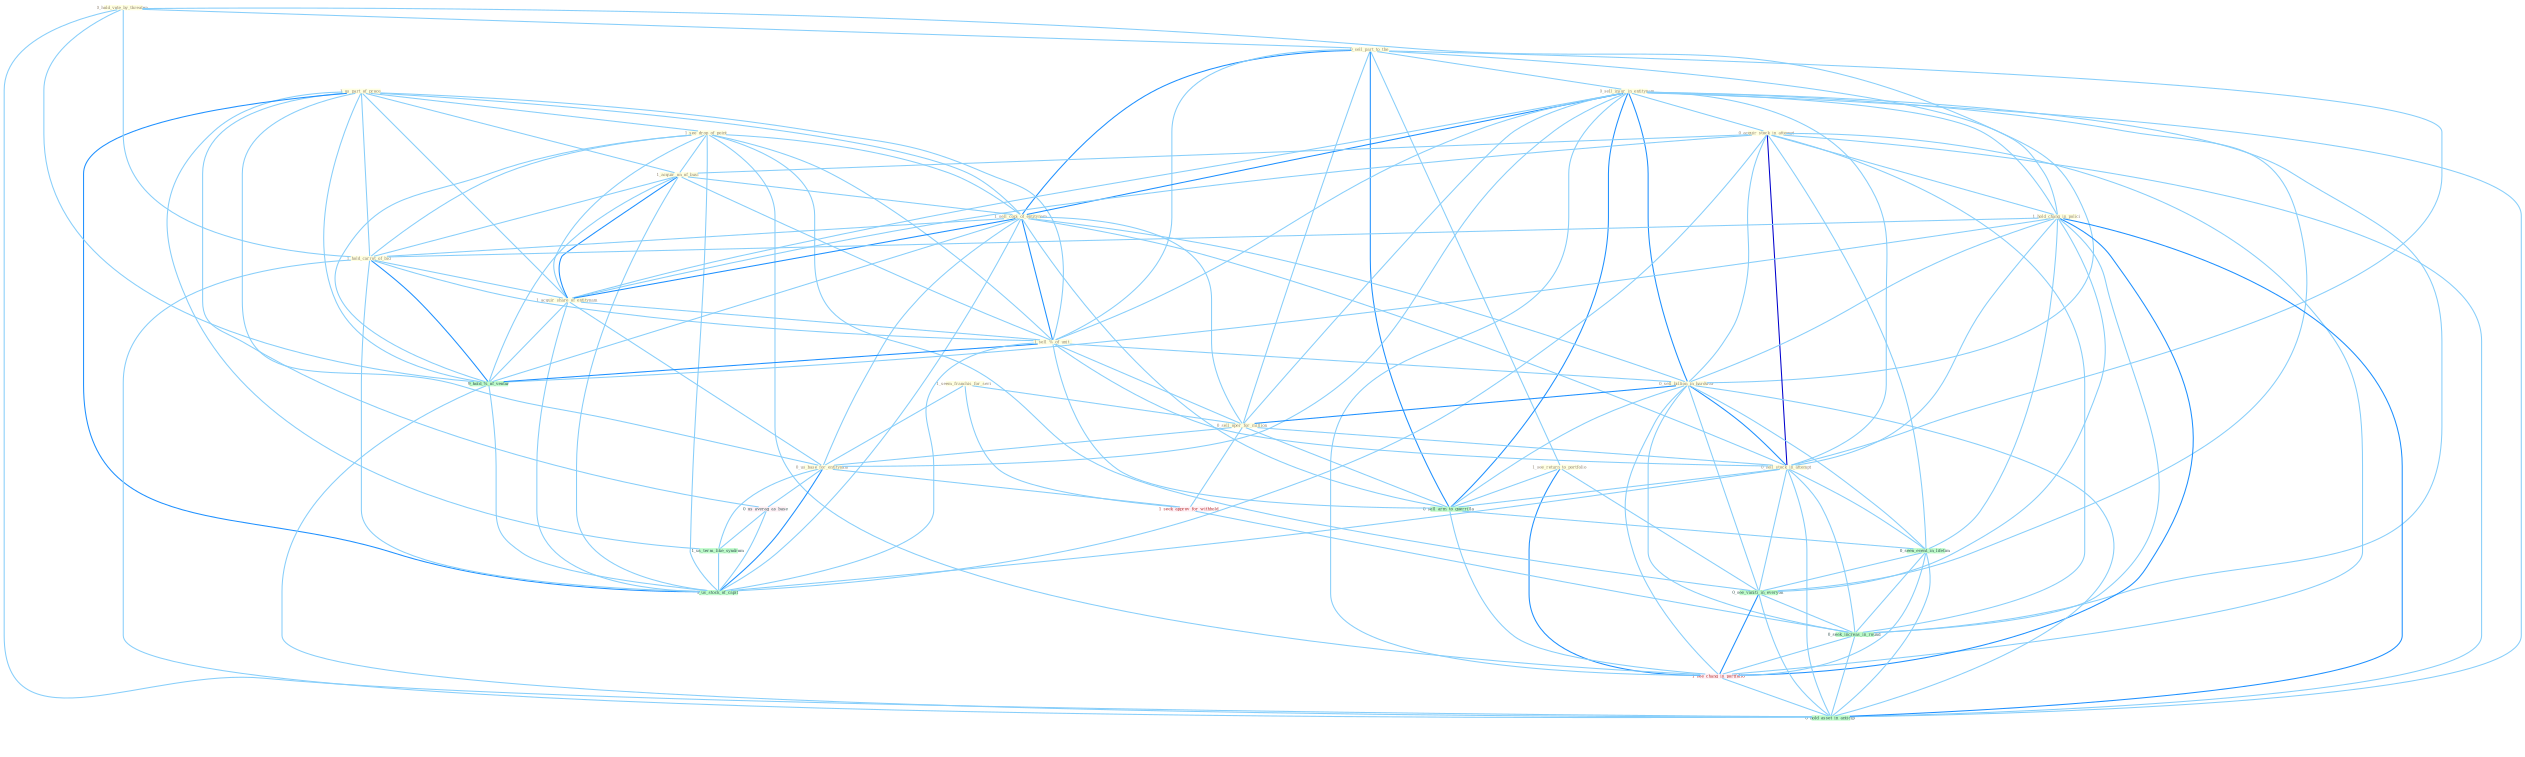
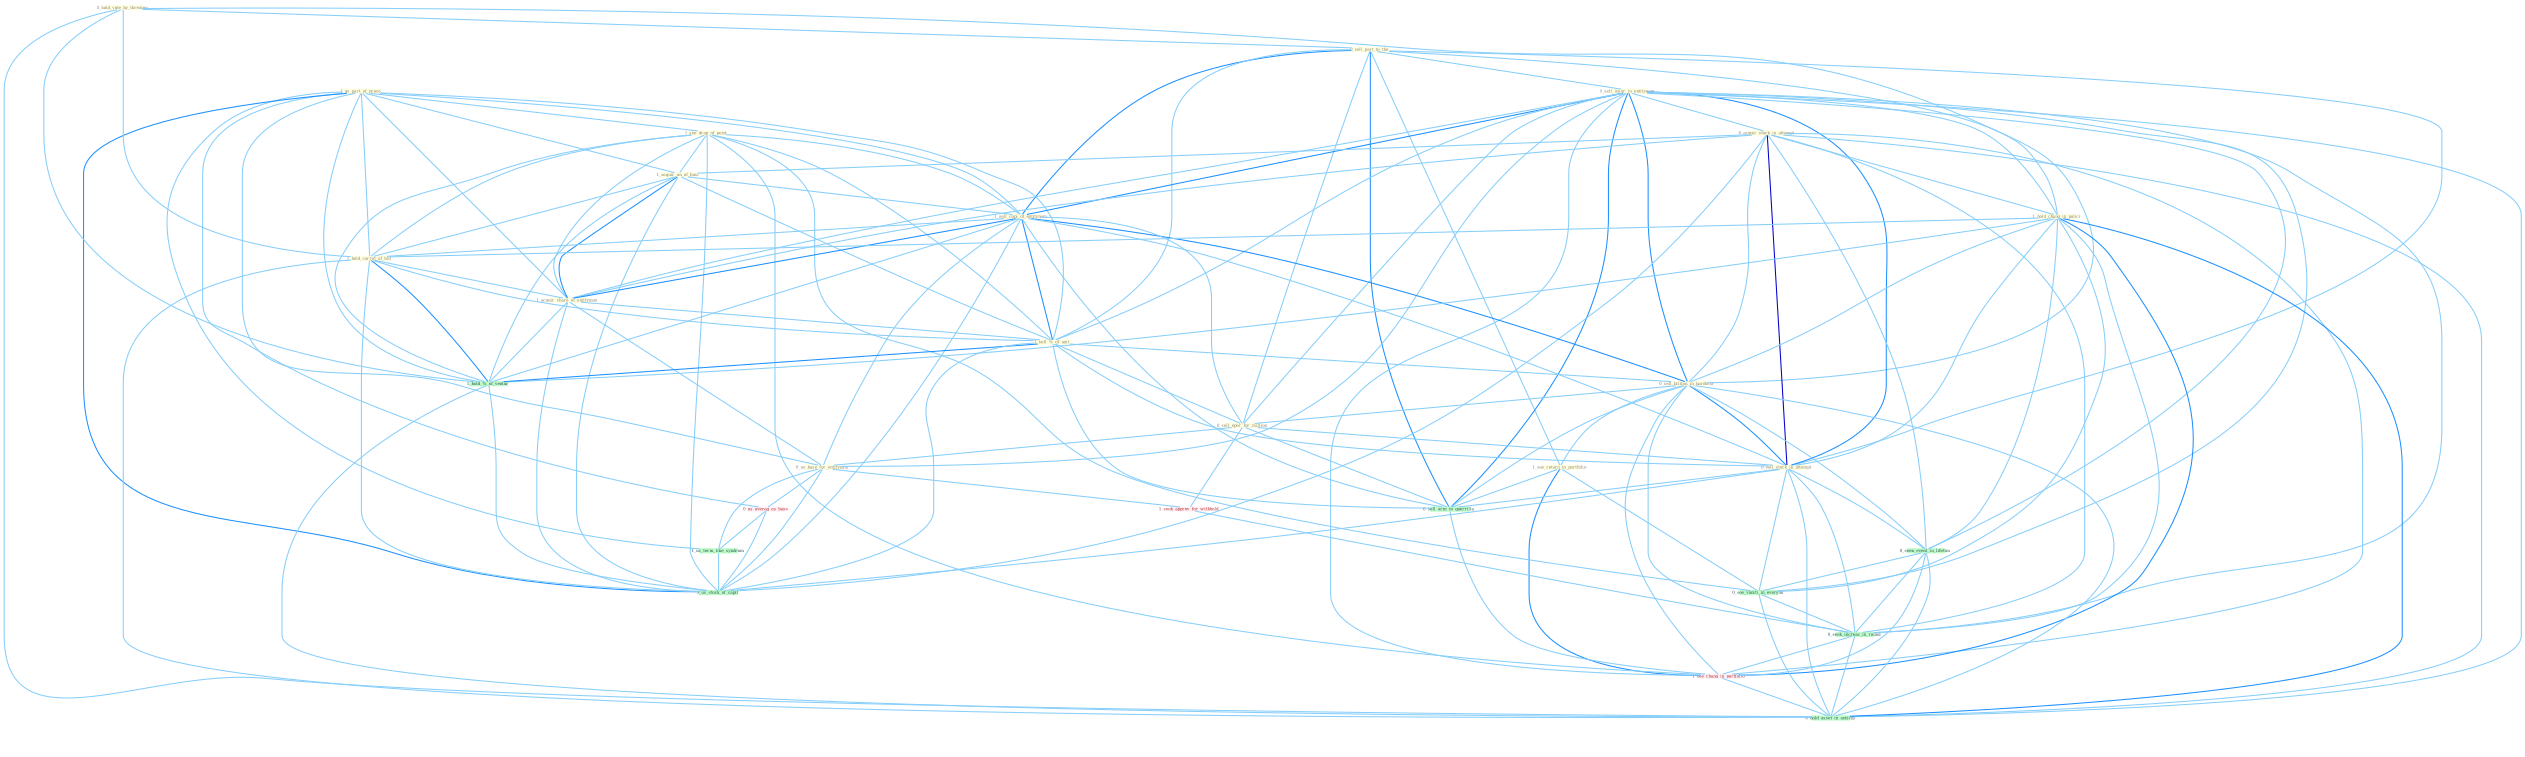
(1881, 210) -> (1881, 210)
(1346, 276) -> (1346, 276)
(489, 384) -> (489, 384)
(965, 384) -> none
(1486, 403) -> (1486, 403)
(1723, 488) -> (1585, 431)
(767, 509) -> (767, 509)
(1688, 530) -> (2233, 160)
(777, 535) -> (777, 535)
(1739, 634) -> none
